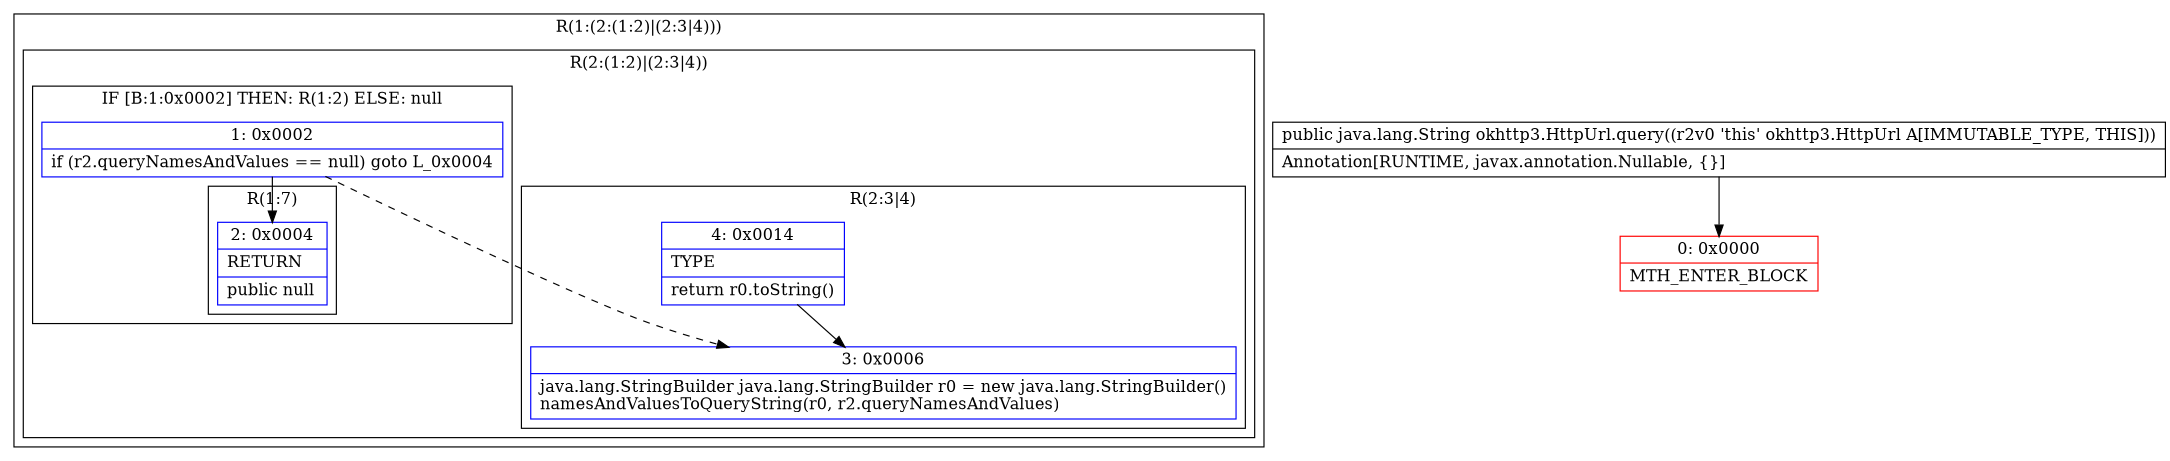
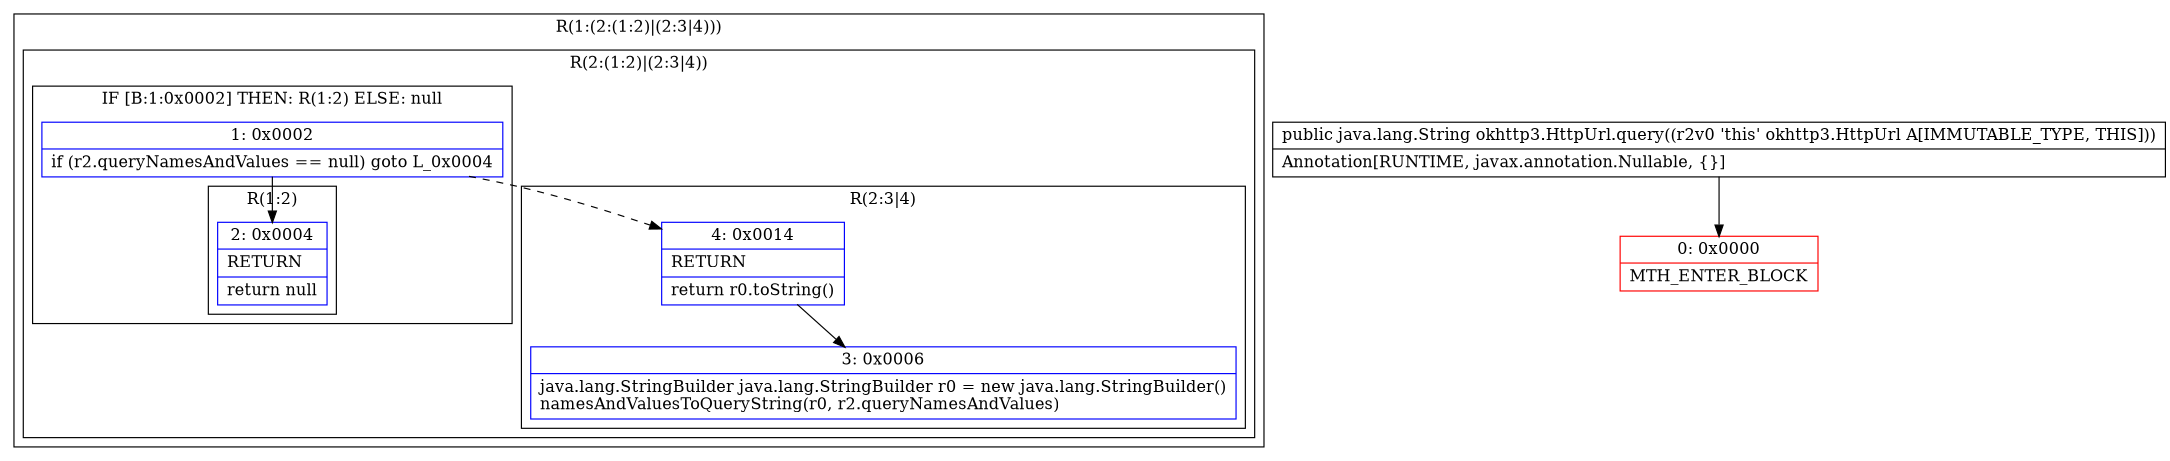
(272, 200) -> (272, 200)
(499, 258) -> (560, 197)
(694, 262) -> (709, 262)
(271, 290) -> (272, 290)
